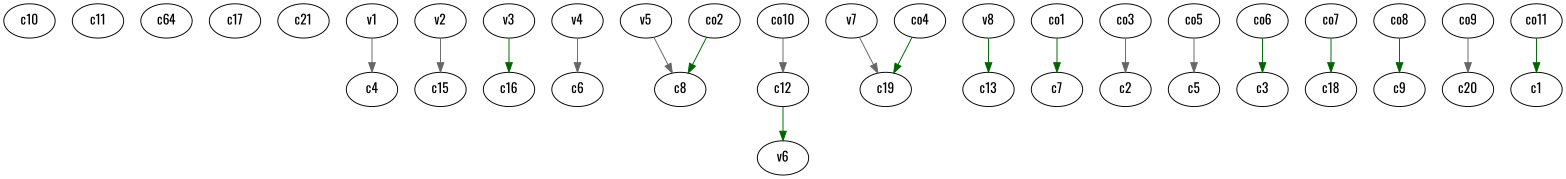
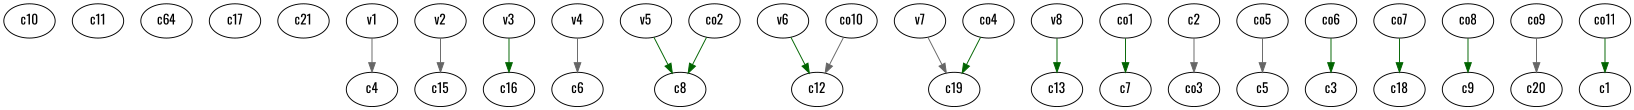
(661, 51) -> (661, 51)
(1125, 51) -> (1194, 51)
(783, 119) -> (798, 51)
